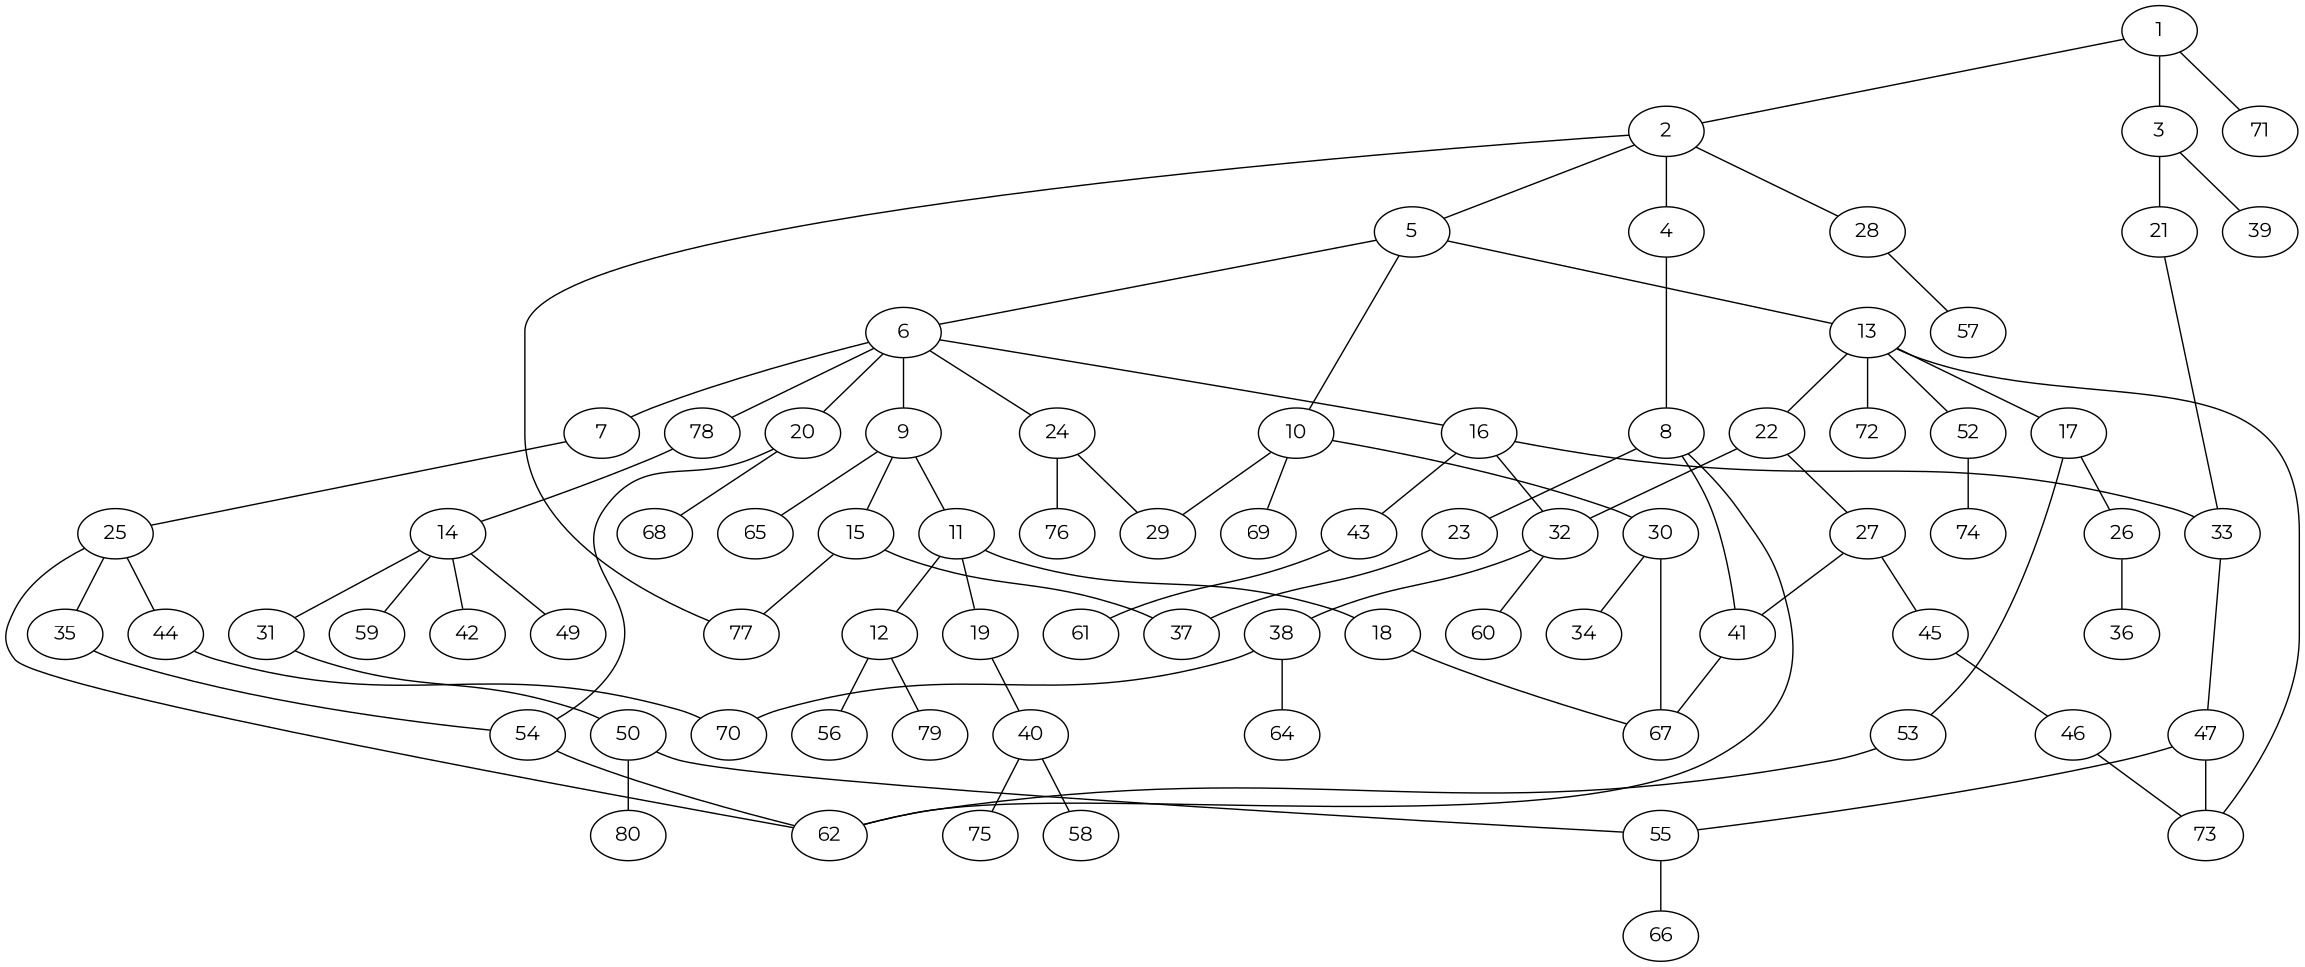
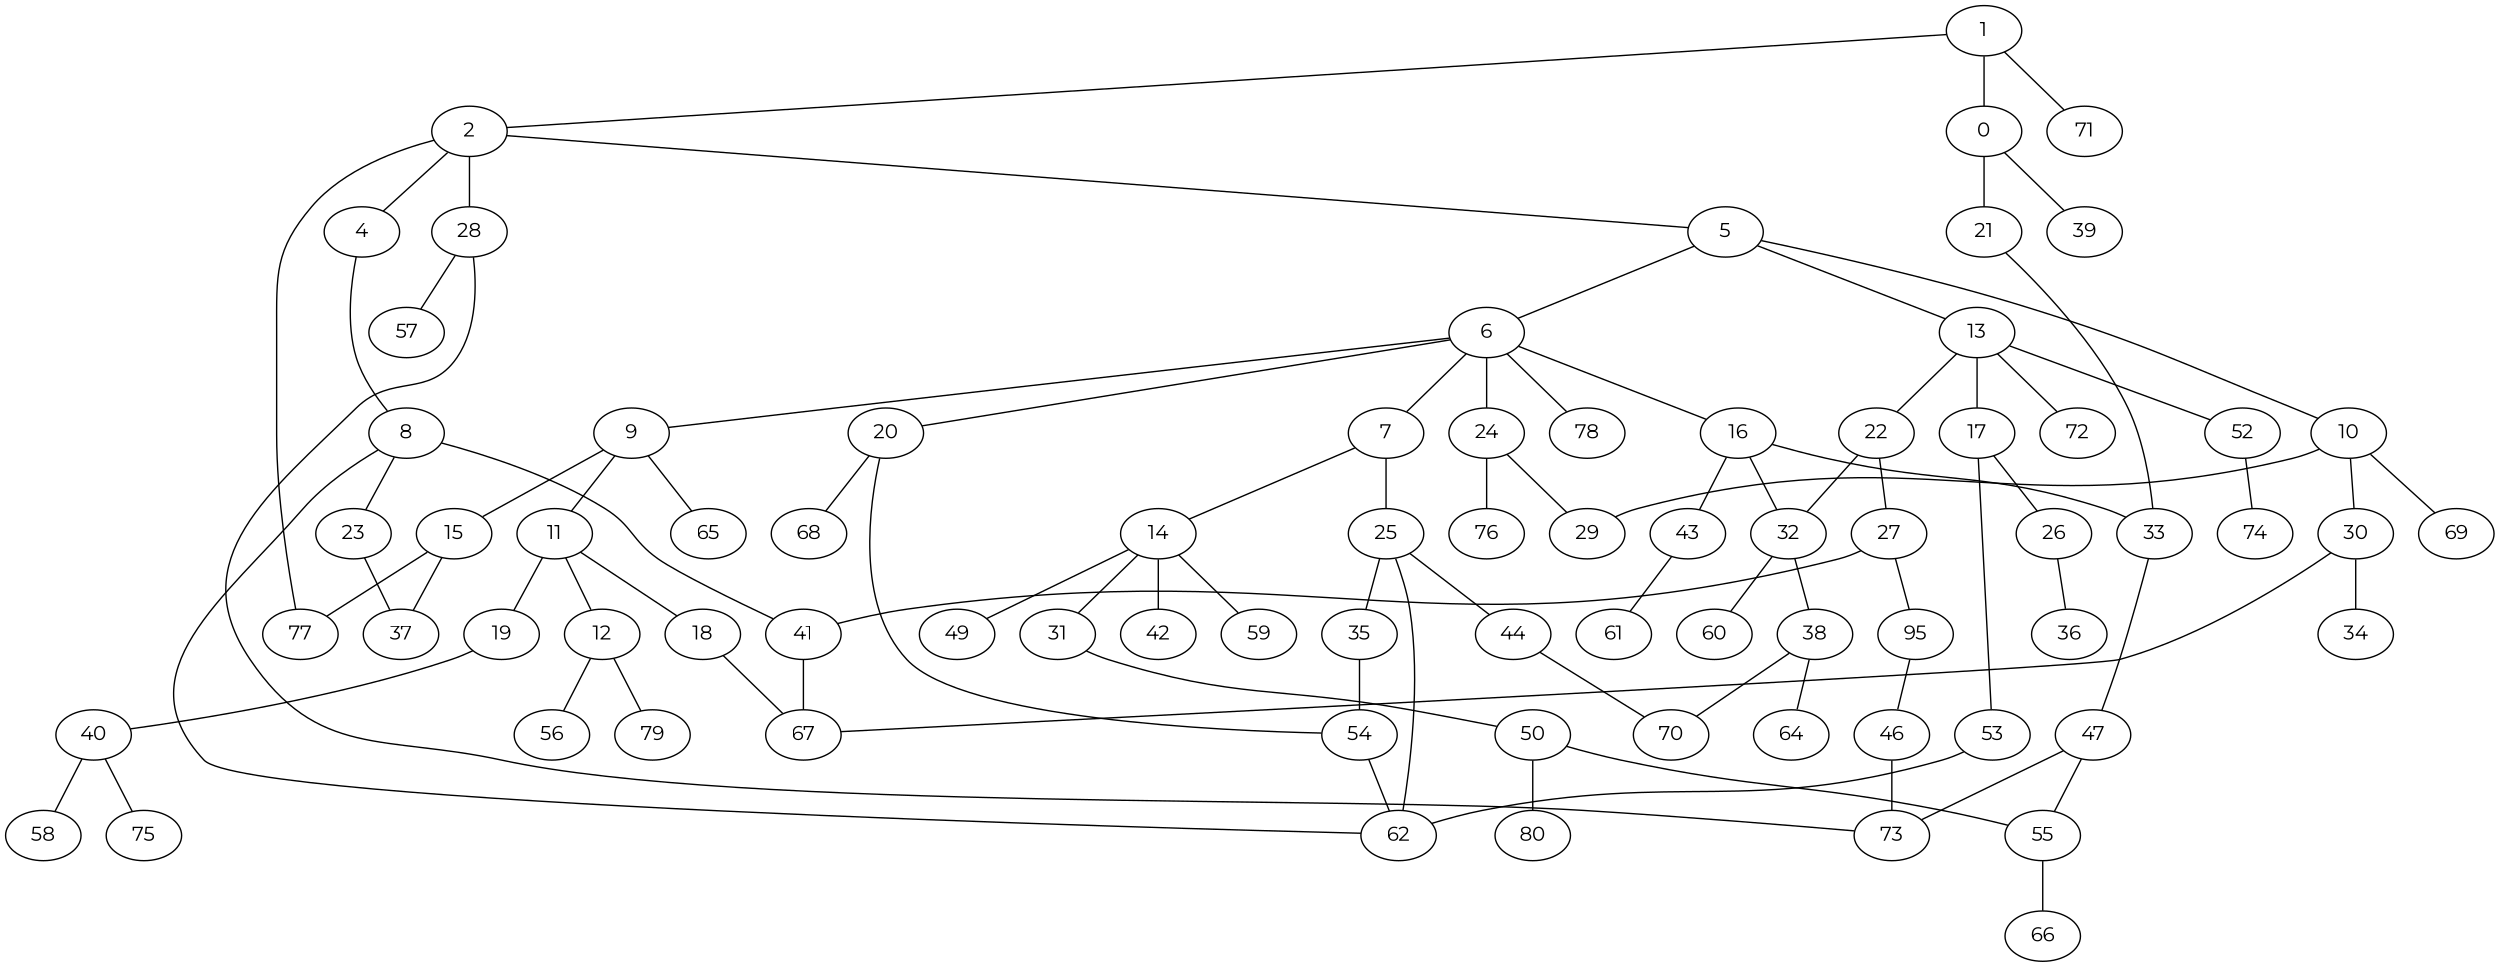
(2160, 131) -> (1984, 131)
(2271, 445) -> (775, 789)
(578, 487) -> (1272, 484)
(1930, 634) -> (1916, 634)
